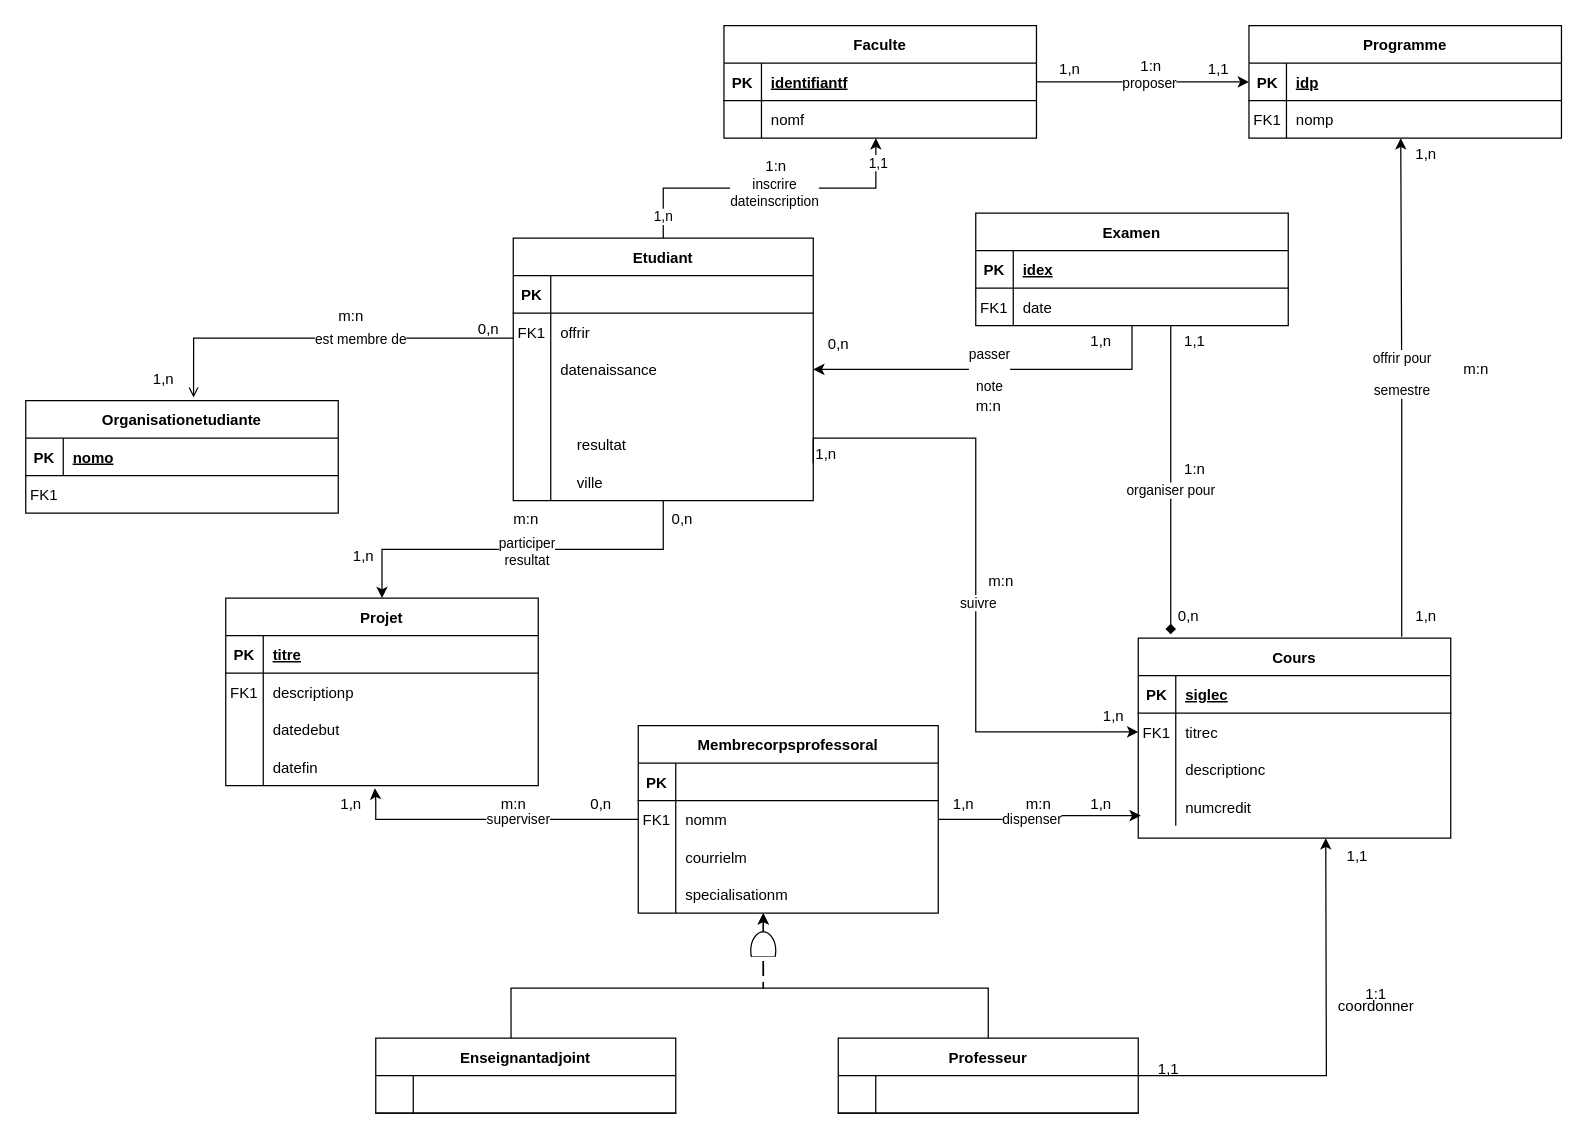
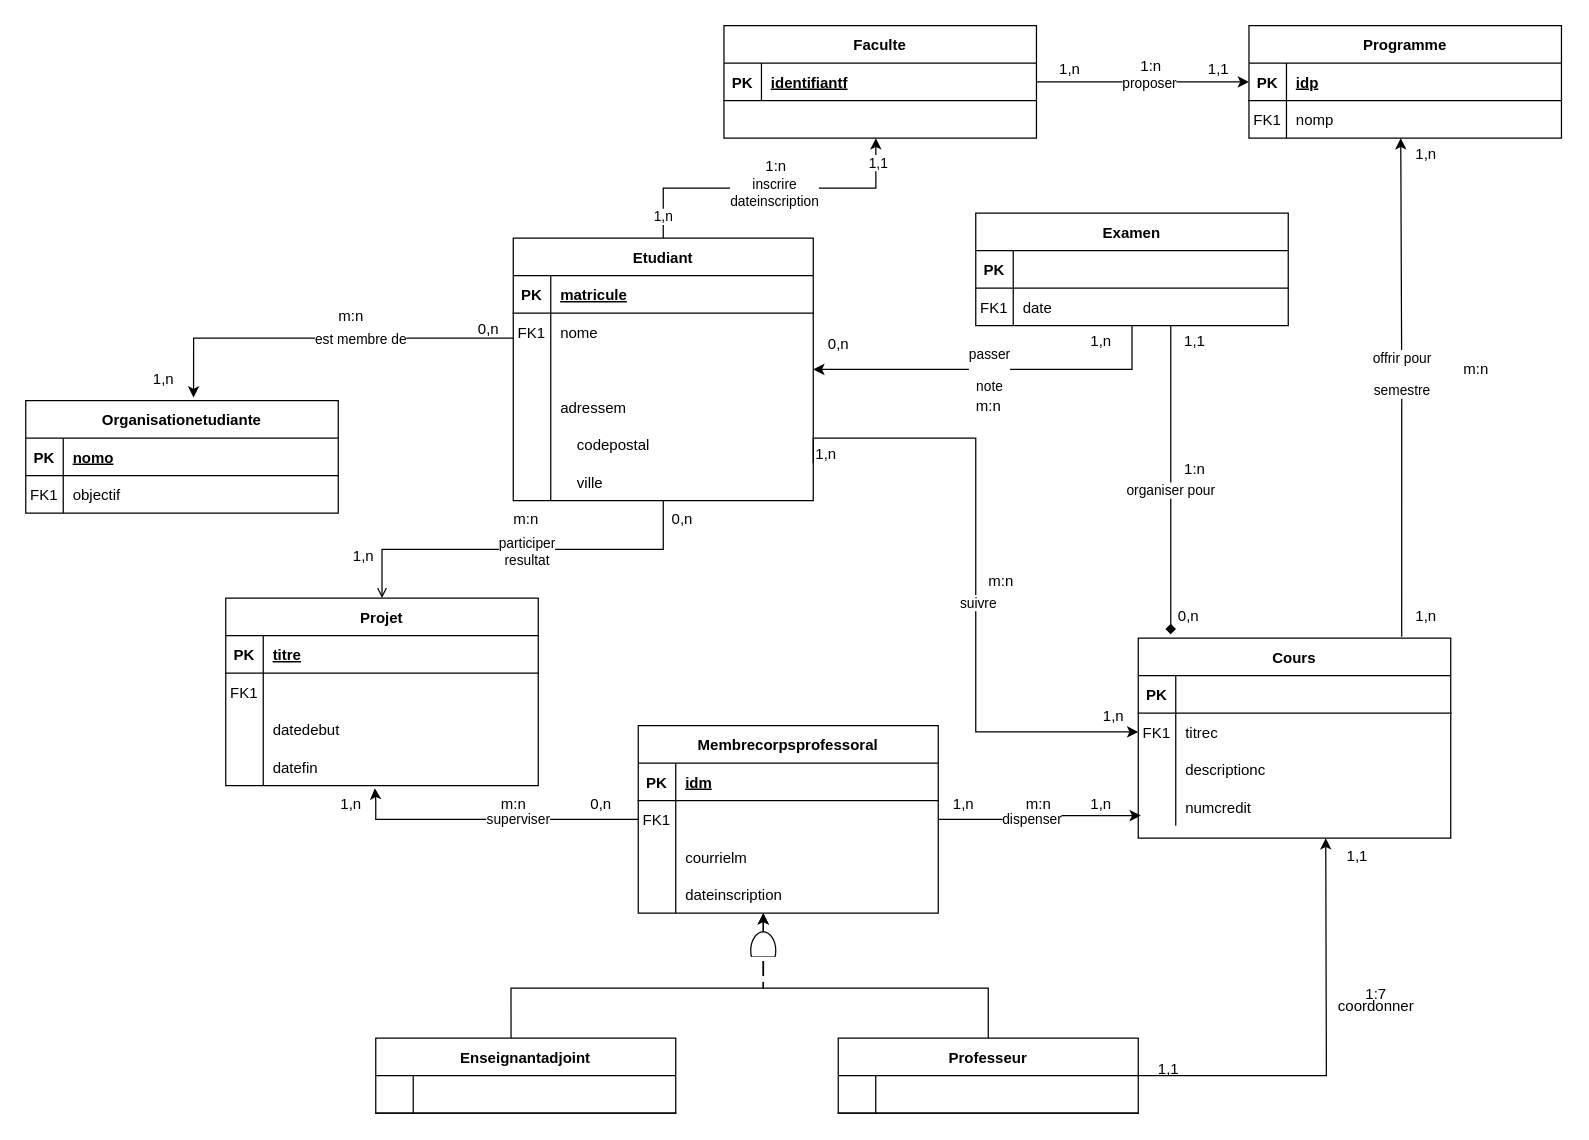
(899, 119) -> none
(1151, 269) -> none
none -> (682, 294)
(583, 333) -> (577, 333)
(682, 369) -> none
(193, 390) -> (193, 388)
none -> (682, 407)
(592, 445) -> (600, 445)
none -> (201, 494)
(382, 588) -> (382, 589)
(401, 692) -> none
(1313, 694) -> none
none -> (807, 782)
(807, 819) -> none
(740, 895) -> (742, 895)
(1376, 994) -> (1376, 994)
